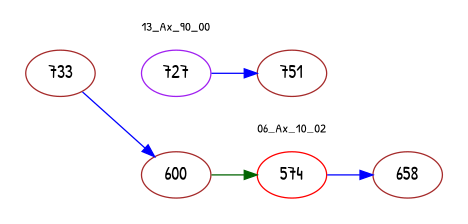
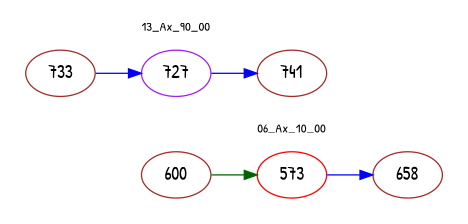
(292, 73) -> (292, 73)
(114, 120) -> (112, 73)
(292, 129) -> (292, 129)
(292, 175) -> (292, 175)
